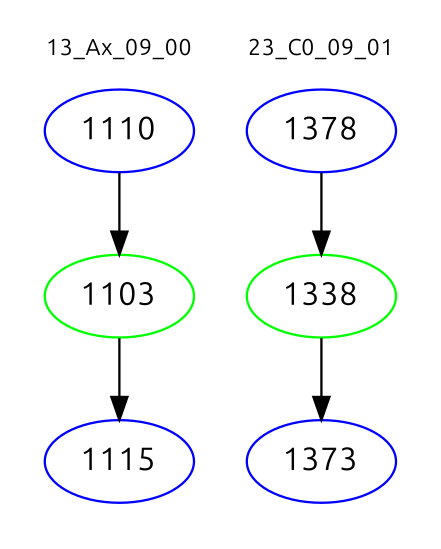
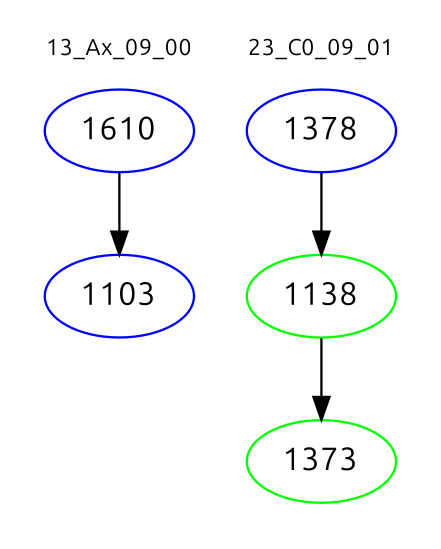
(119, 131) -> (119, 131)
(119, 296) -> (119, 296)
(321, 296) -> (321, 296)
(119, 461) -> none
(321, 461) -> (321, 461)
